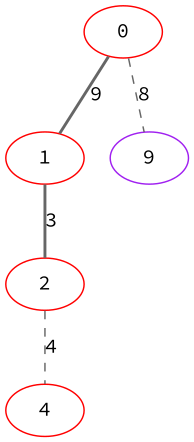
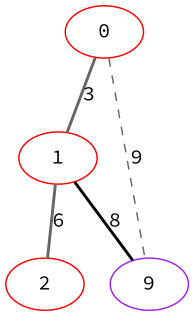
(96, 95) -> (89, 95)
(144, 95) -> (137, 158)
(51, 221) -> (59, 221)
none -> (104, 221)
(45, 410) -> none
